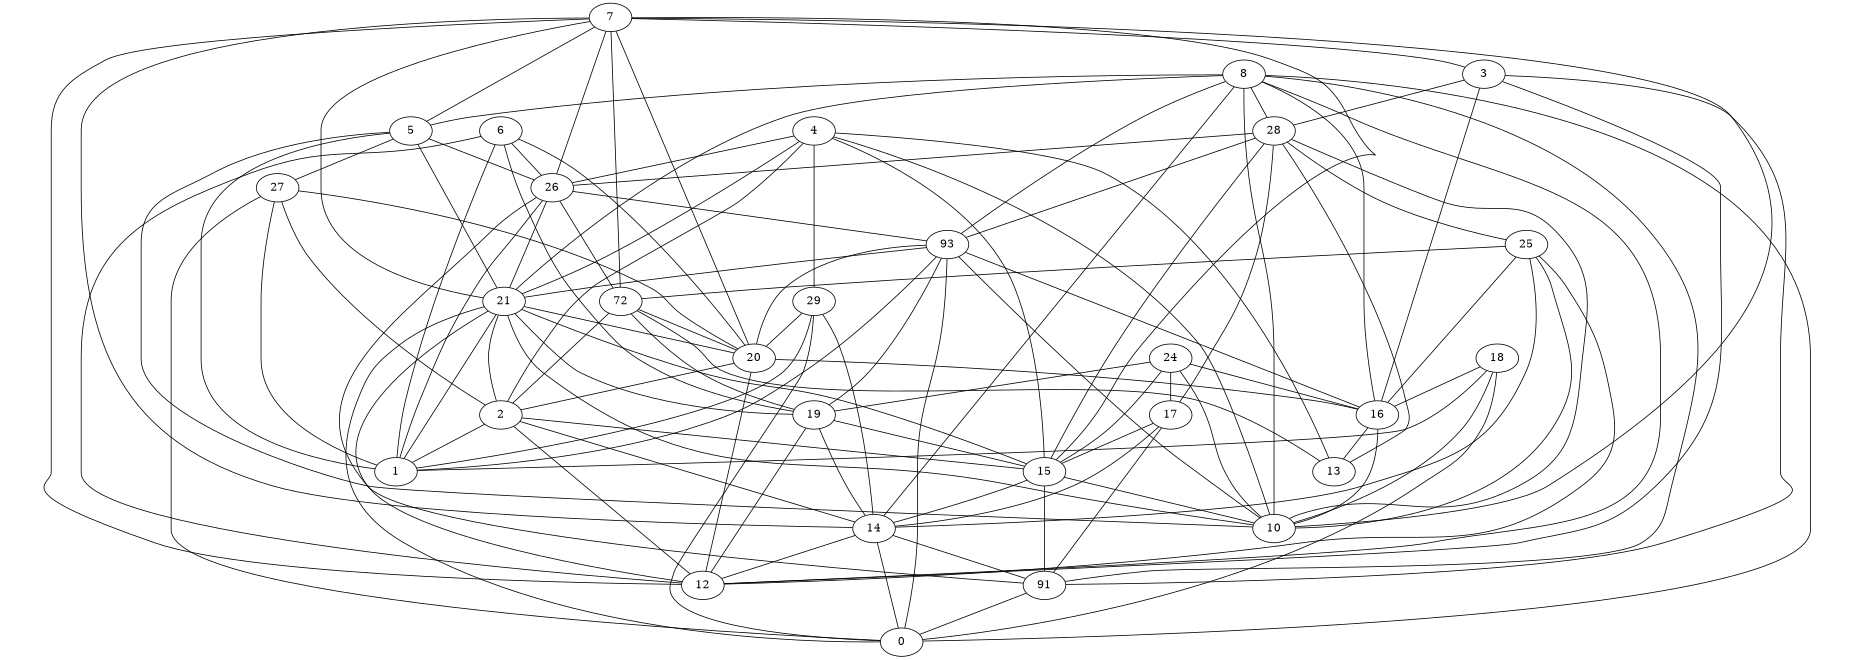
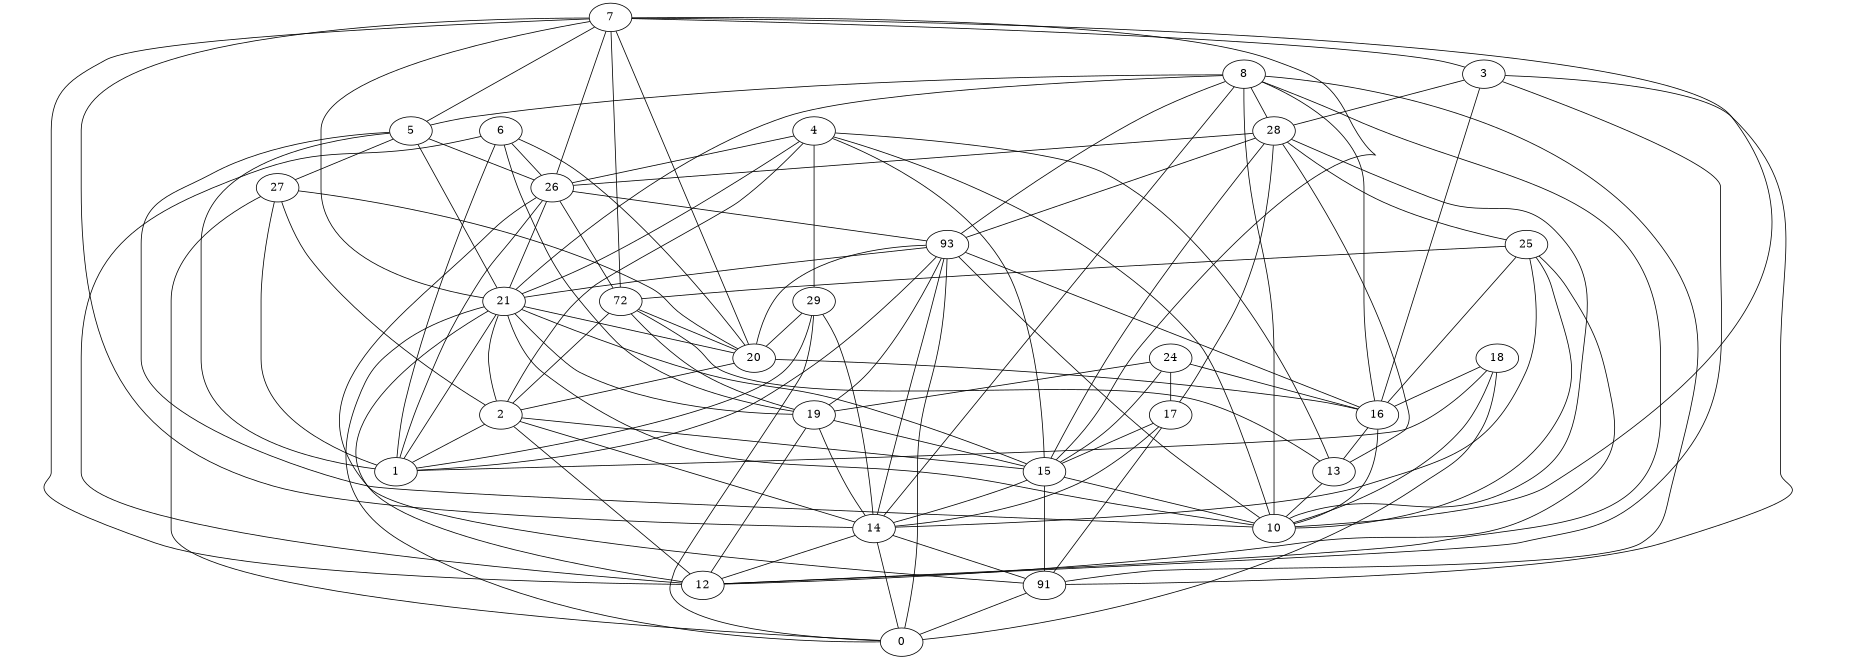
none -> (912, 380)
(1217, 451) -> (1300, 503)
(728, 472) -> none
(1787, 552) -> none
